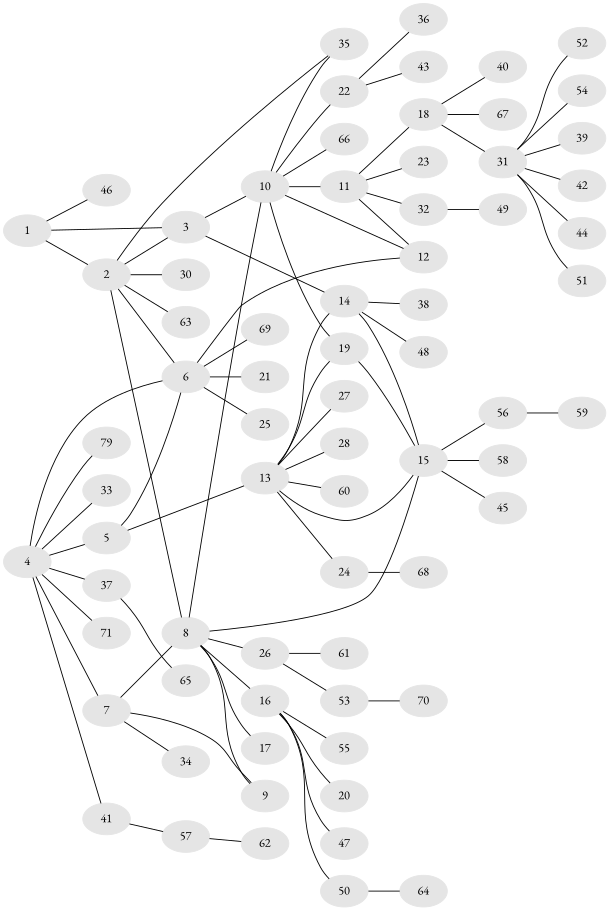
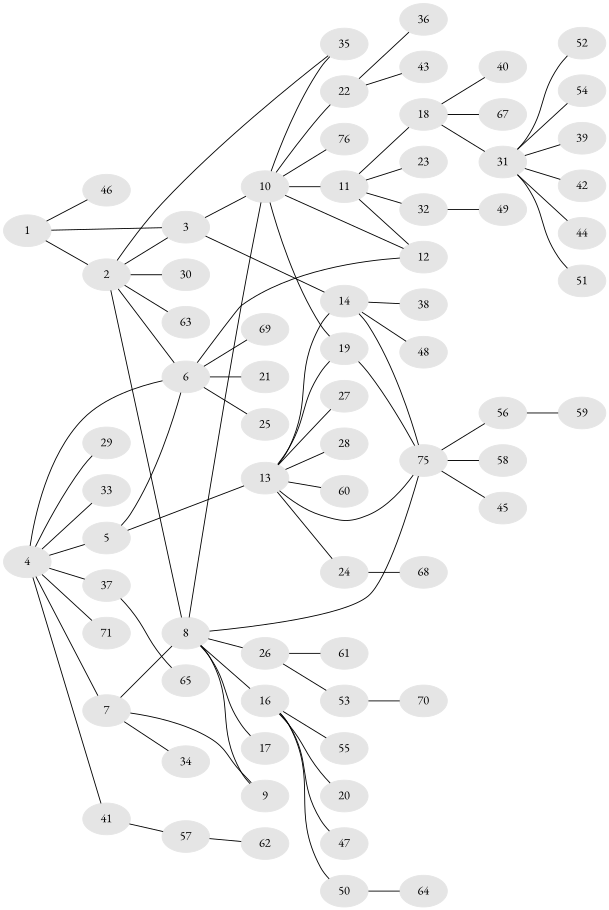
(344, 139) -> (344, 139)
(107, 443) -> (107, 443)
(424, 461) -> (424, 461)
